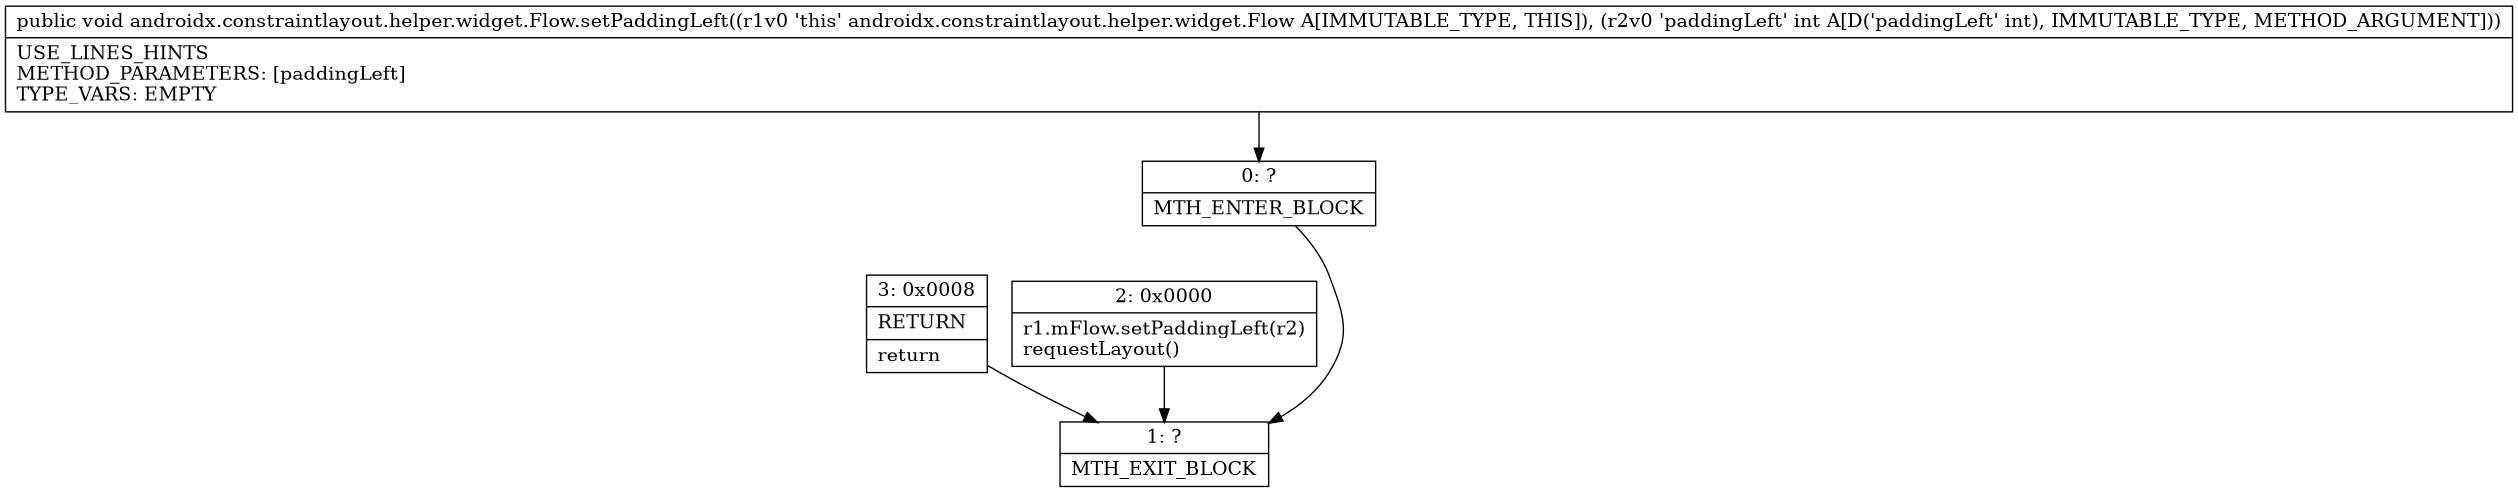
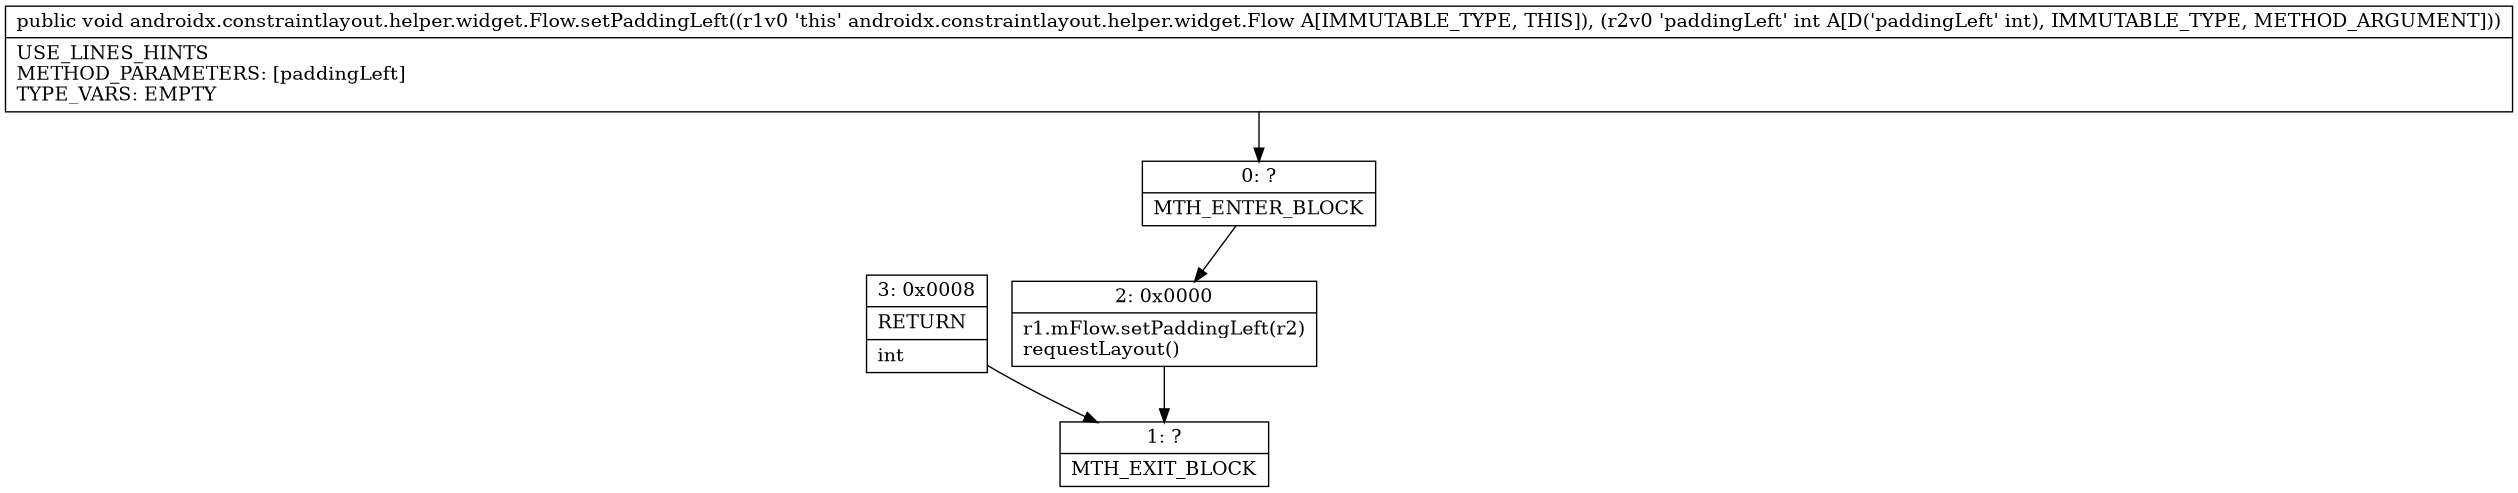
(1343, 327) -> (1220, 248)
(909, 355) -> (891, 355)
